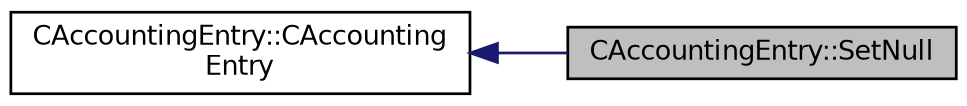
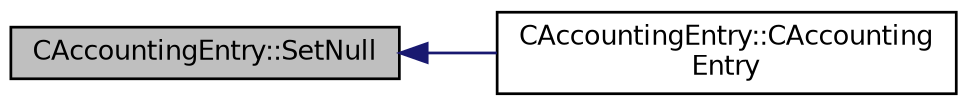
(533, 53) -> (462, 53)
